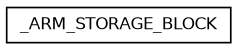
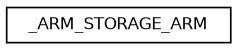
(119, 25) -> (119, 25)
